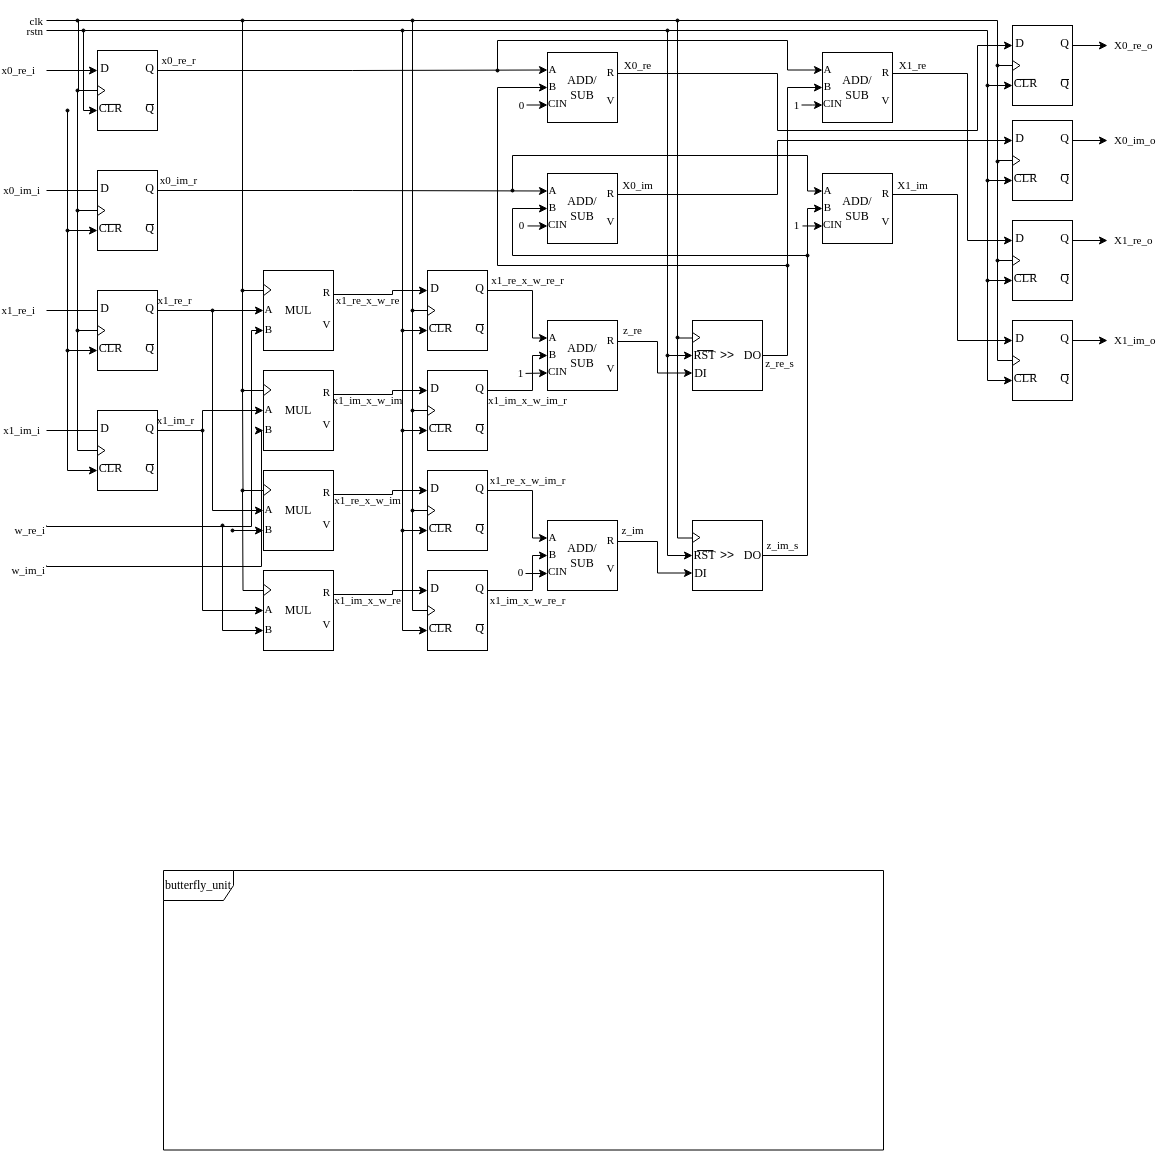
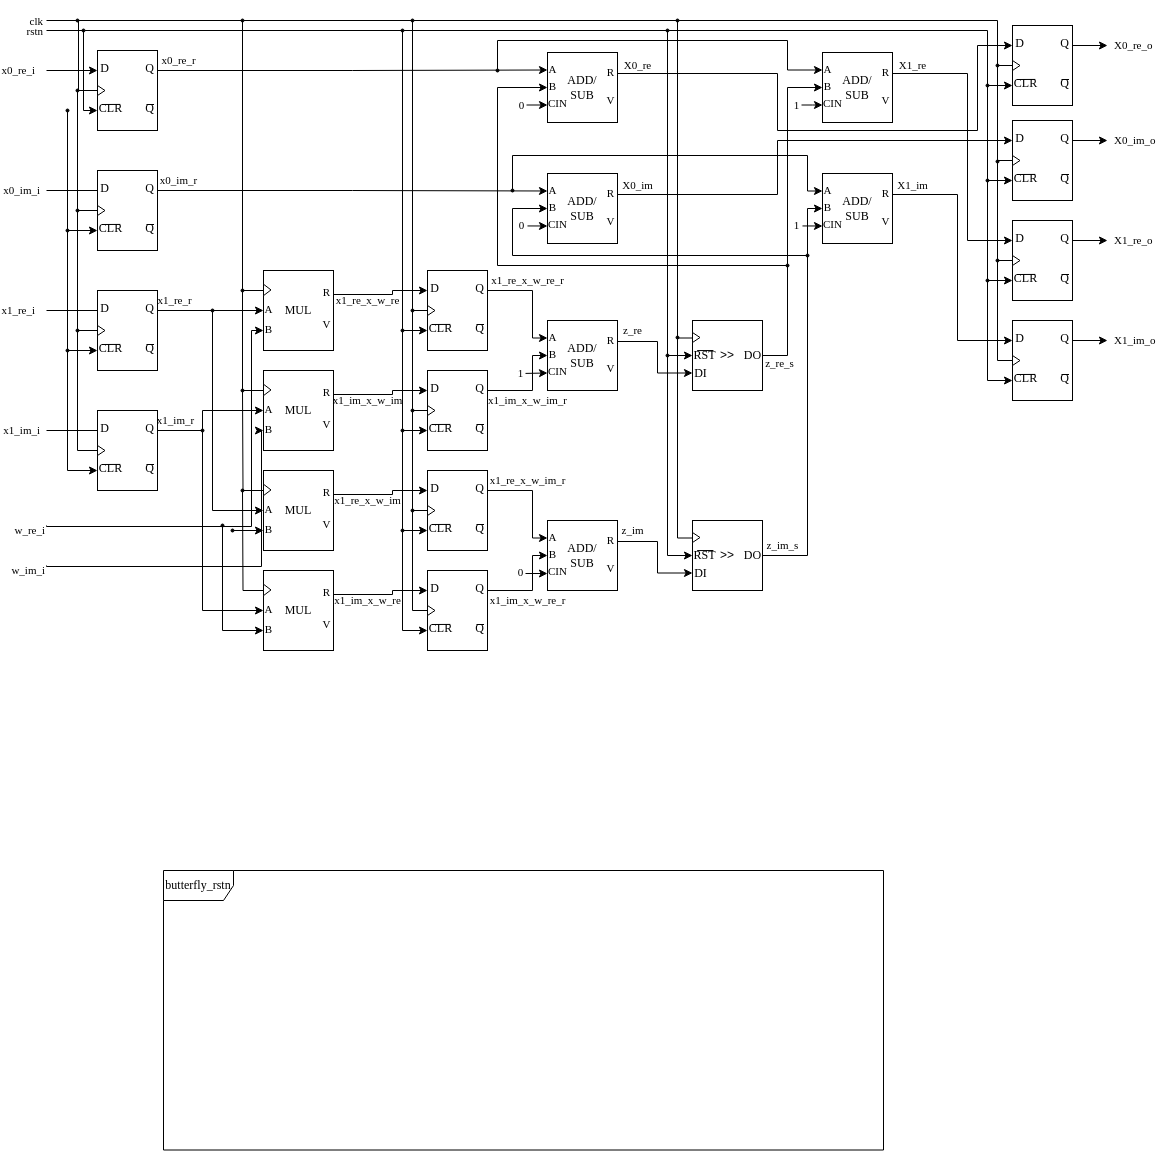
(199, 886) -> (199, 886)
